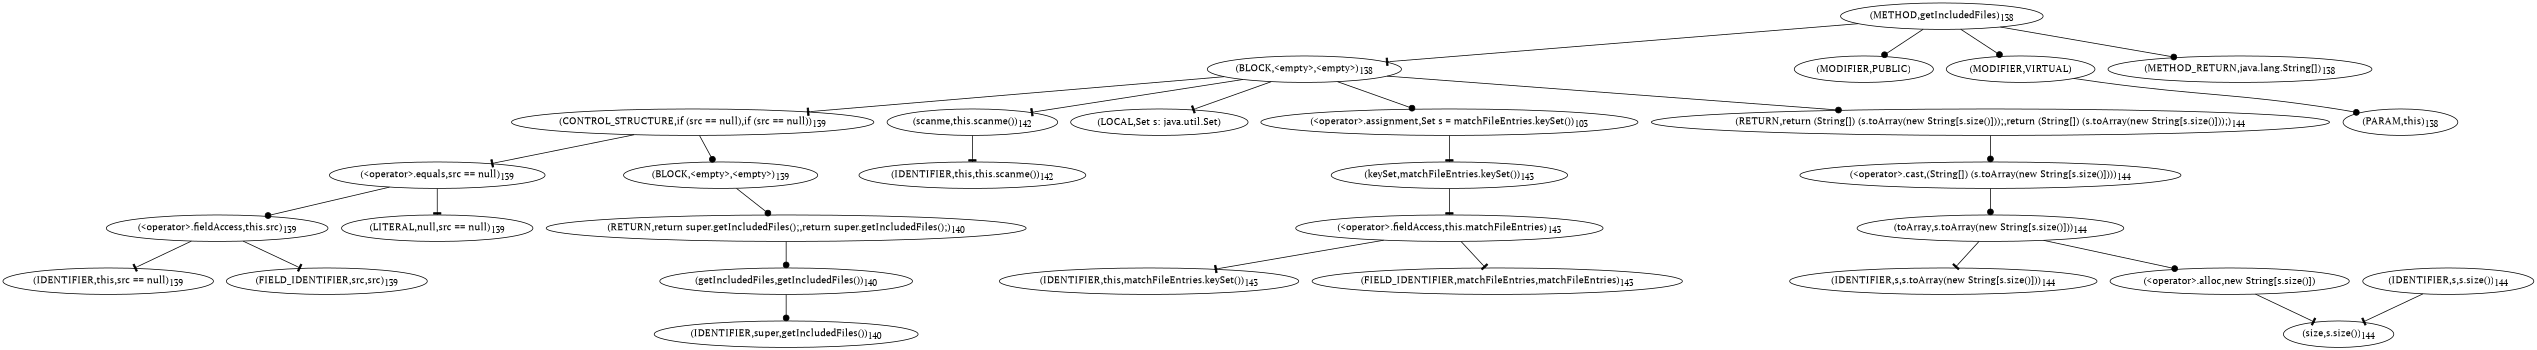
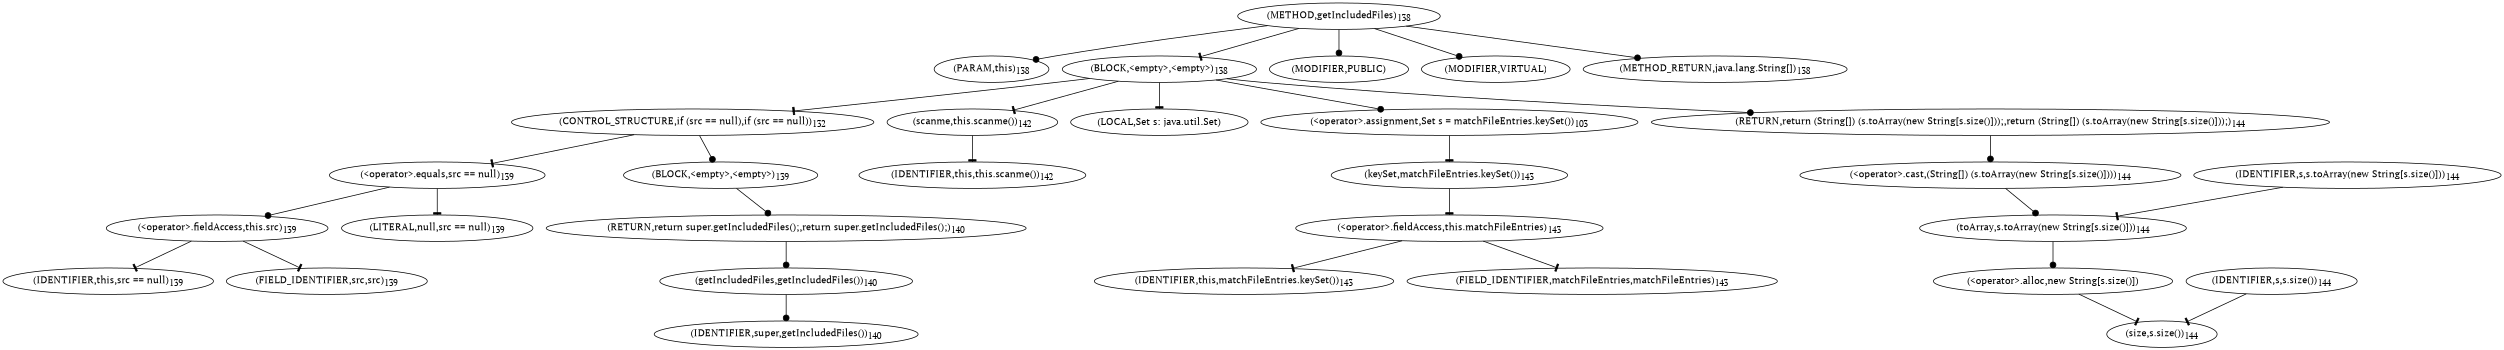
(2214, 94) -> (1153, 41)
(819, 121) -> (819, 121)
(1968, 253) -> (2201, 202)
